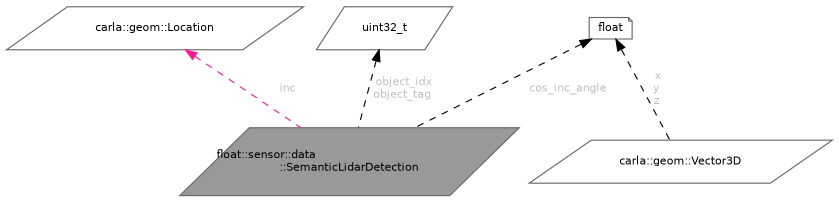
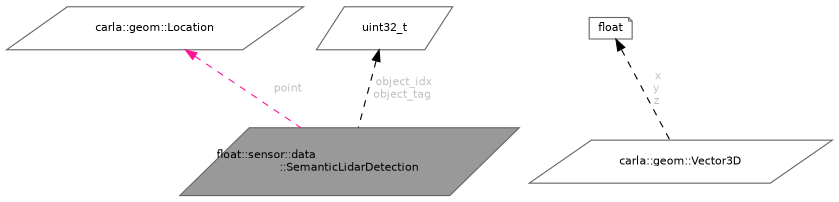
(498, 86) -> none
(286, 89) -> (286, 89)
